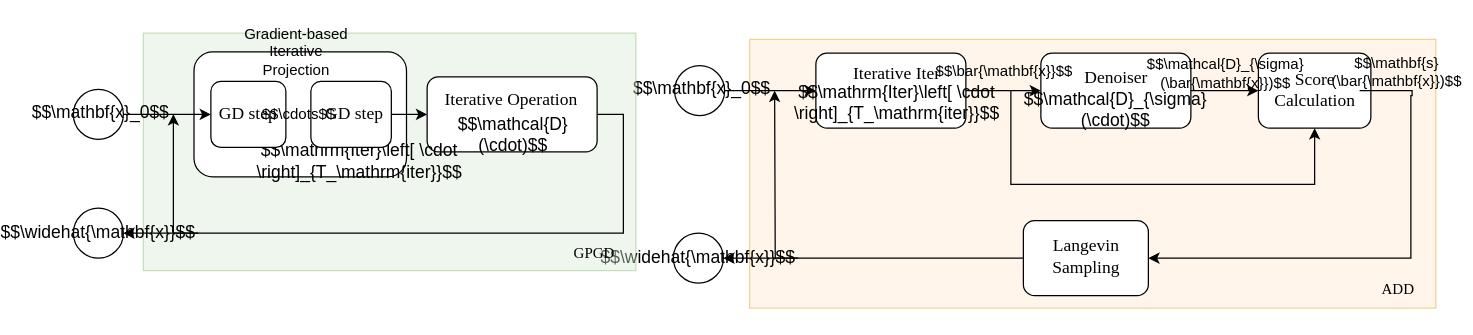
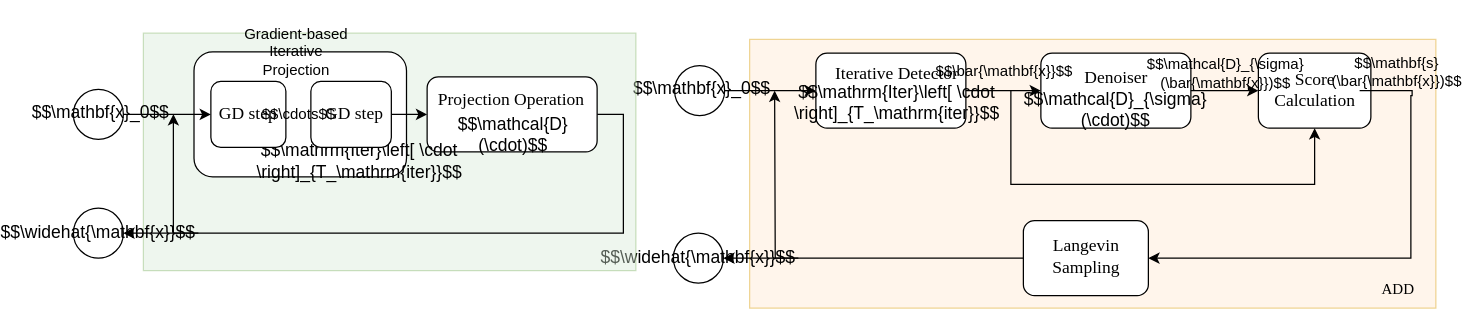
(897, 74) -> (897, 74)
(511, 101) -> (511, 101)
(594, 253) -> none
